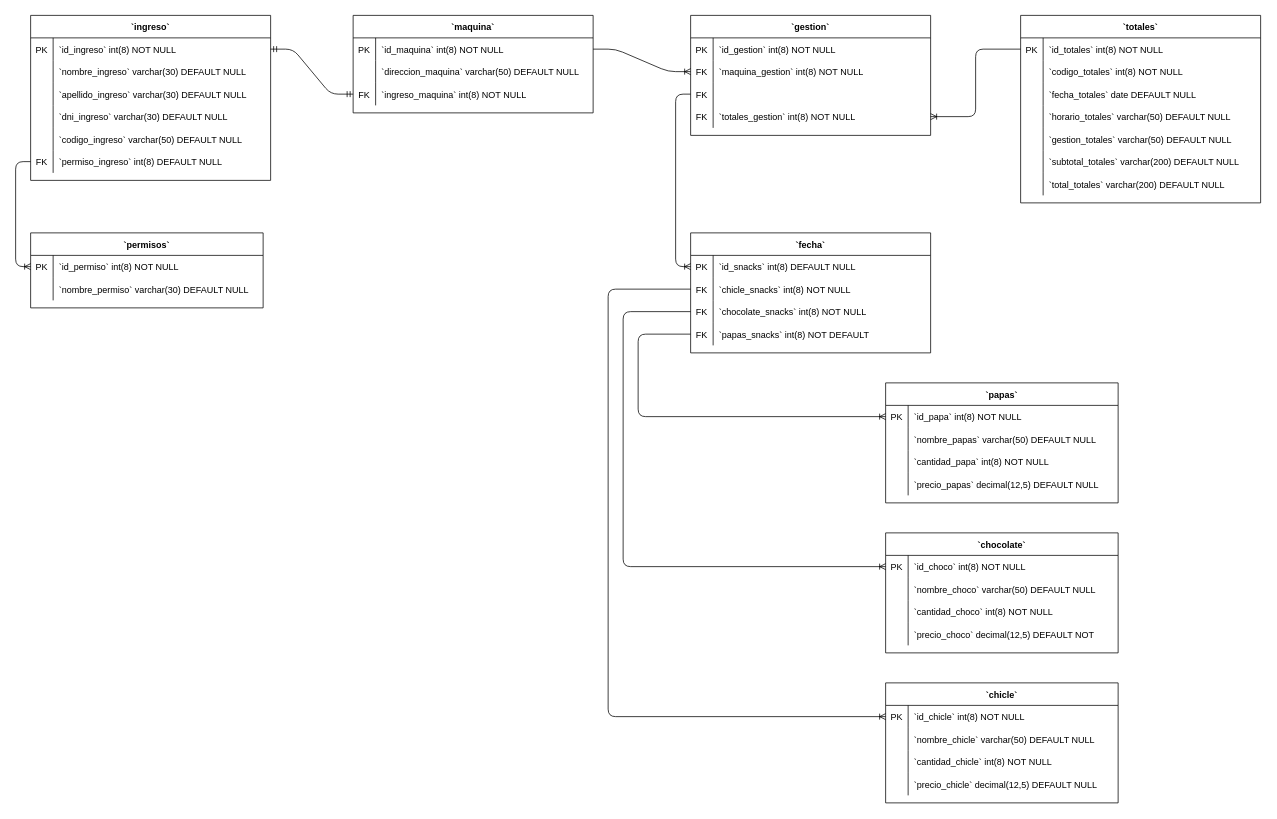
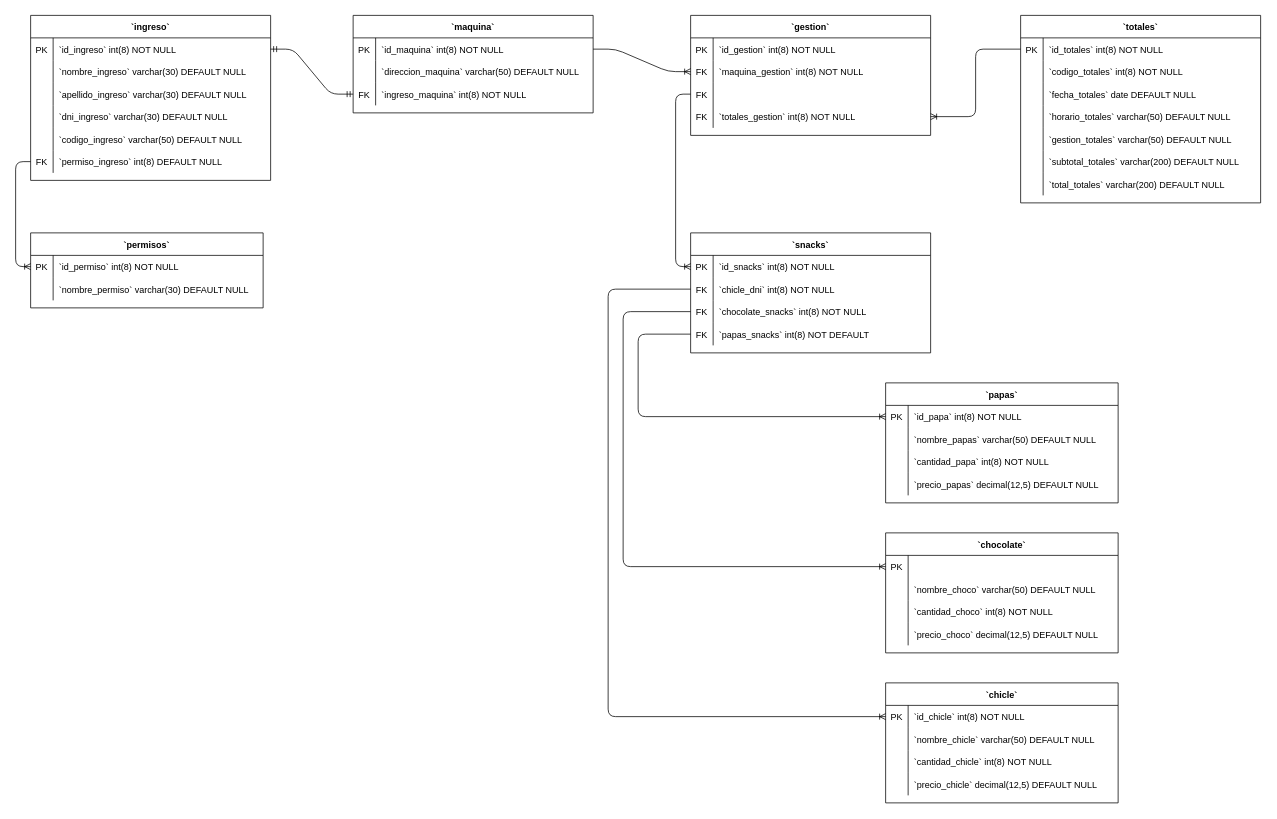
(810, 245) -> (810, 245)
(791, 267) -> (781, 267)
(790, 290) -> (781, 290)
(1013, 567) -> none
(1006, 635) -> (1009, 635)
